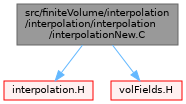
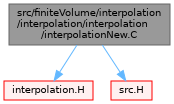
(146, 90) -> (132, 90)
